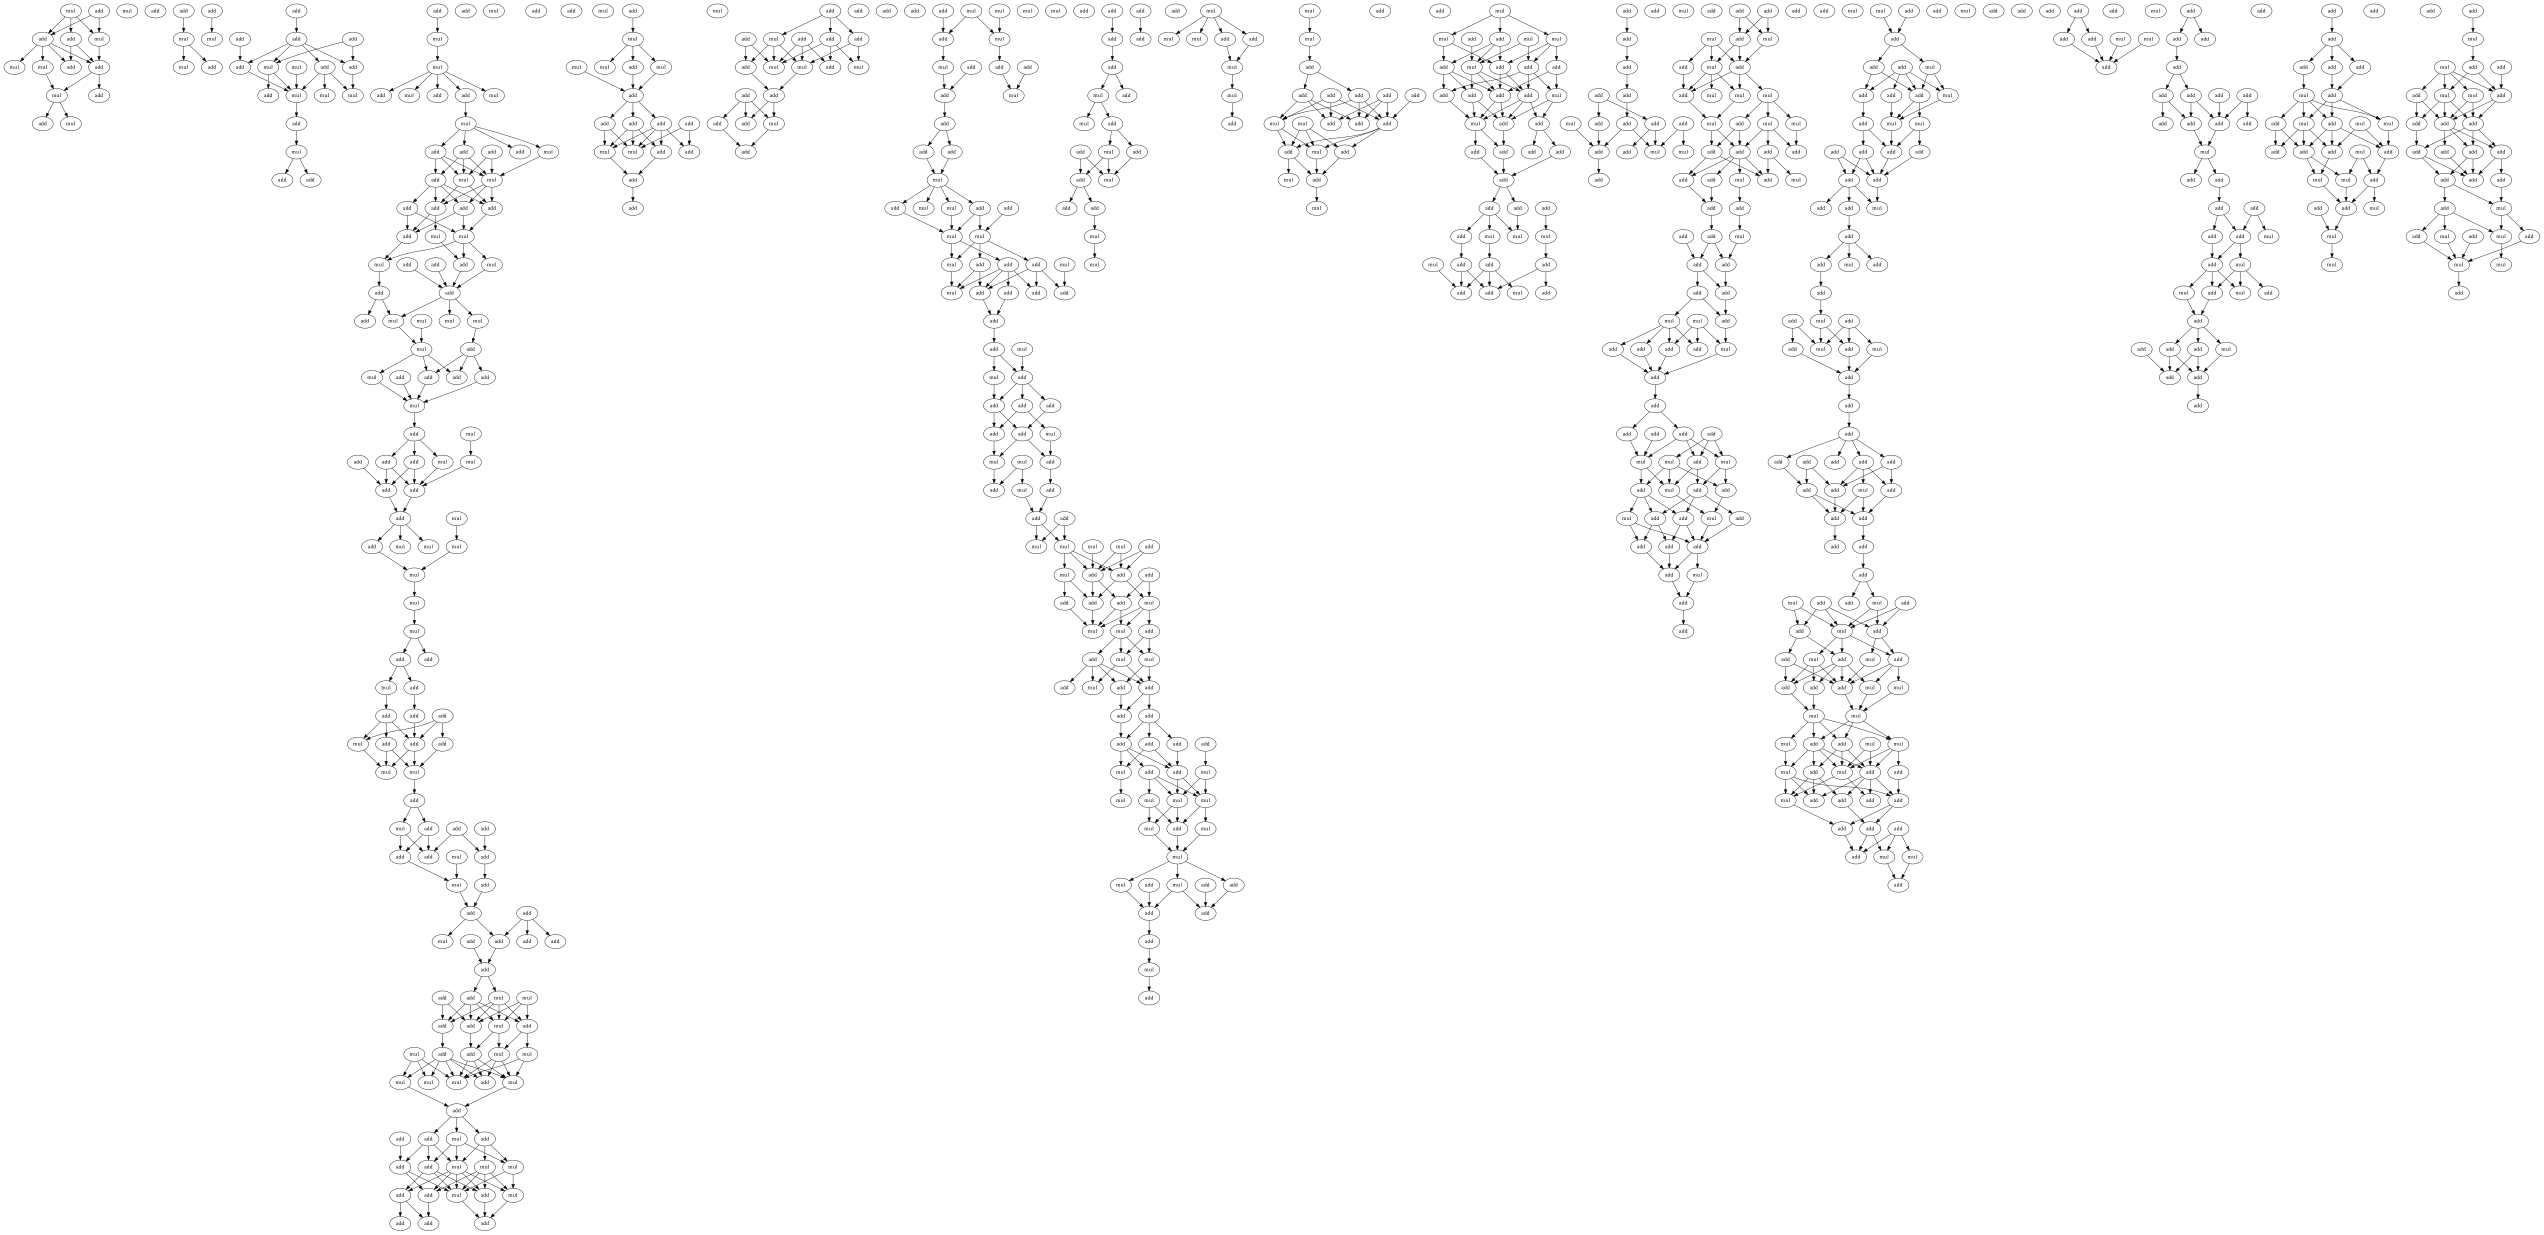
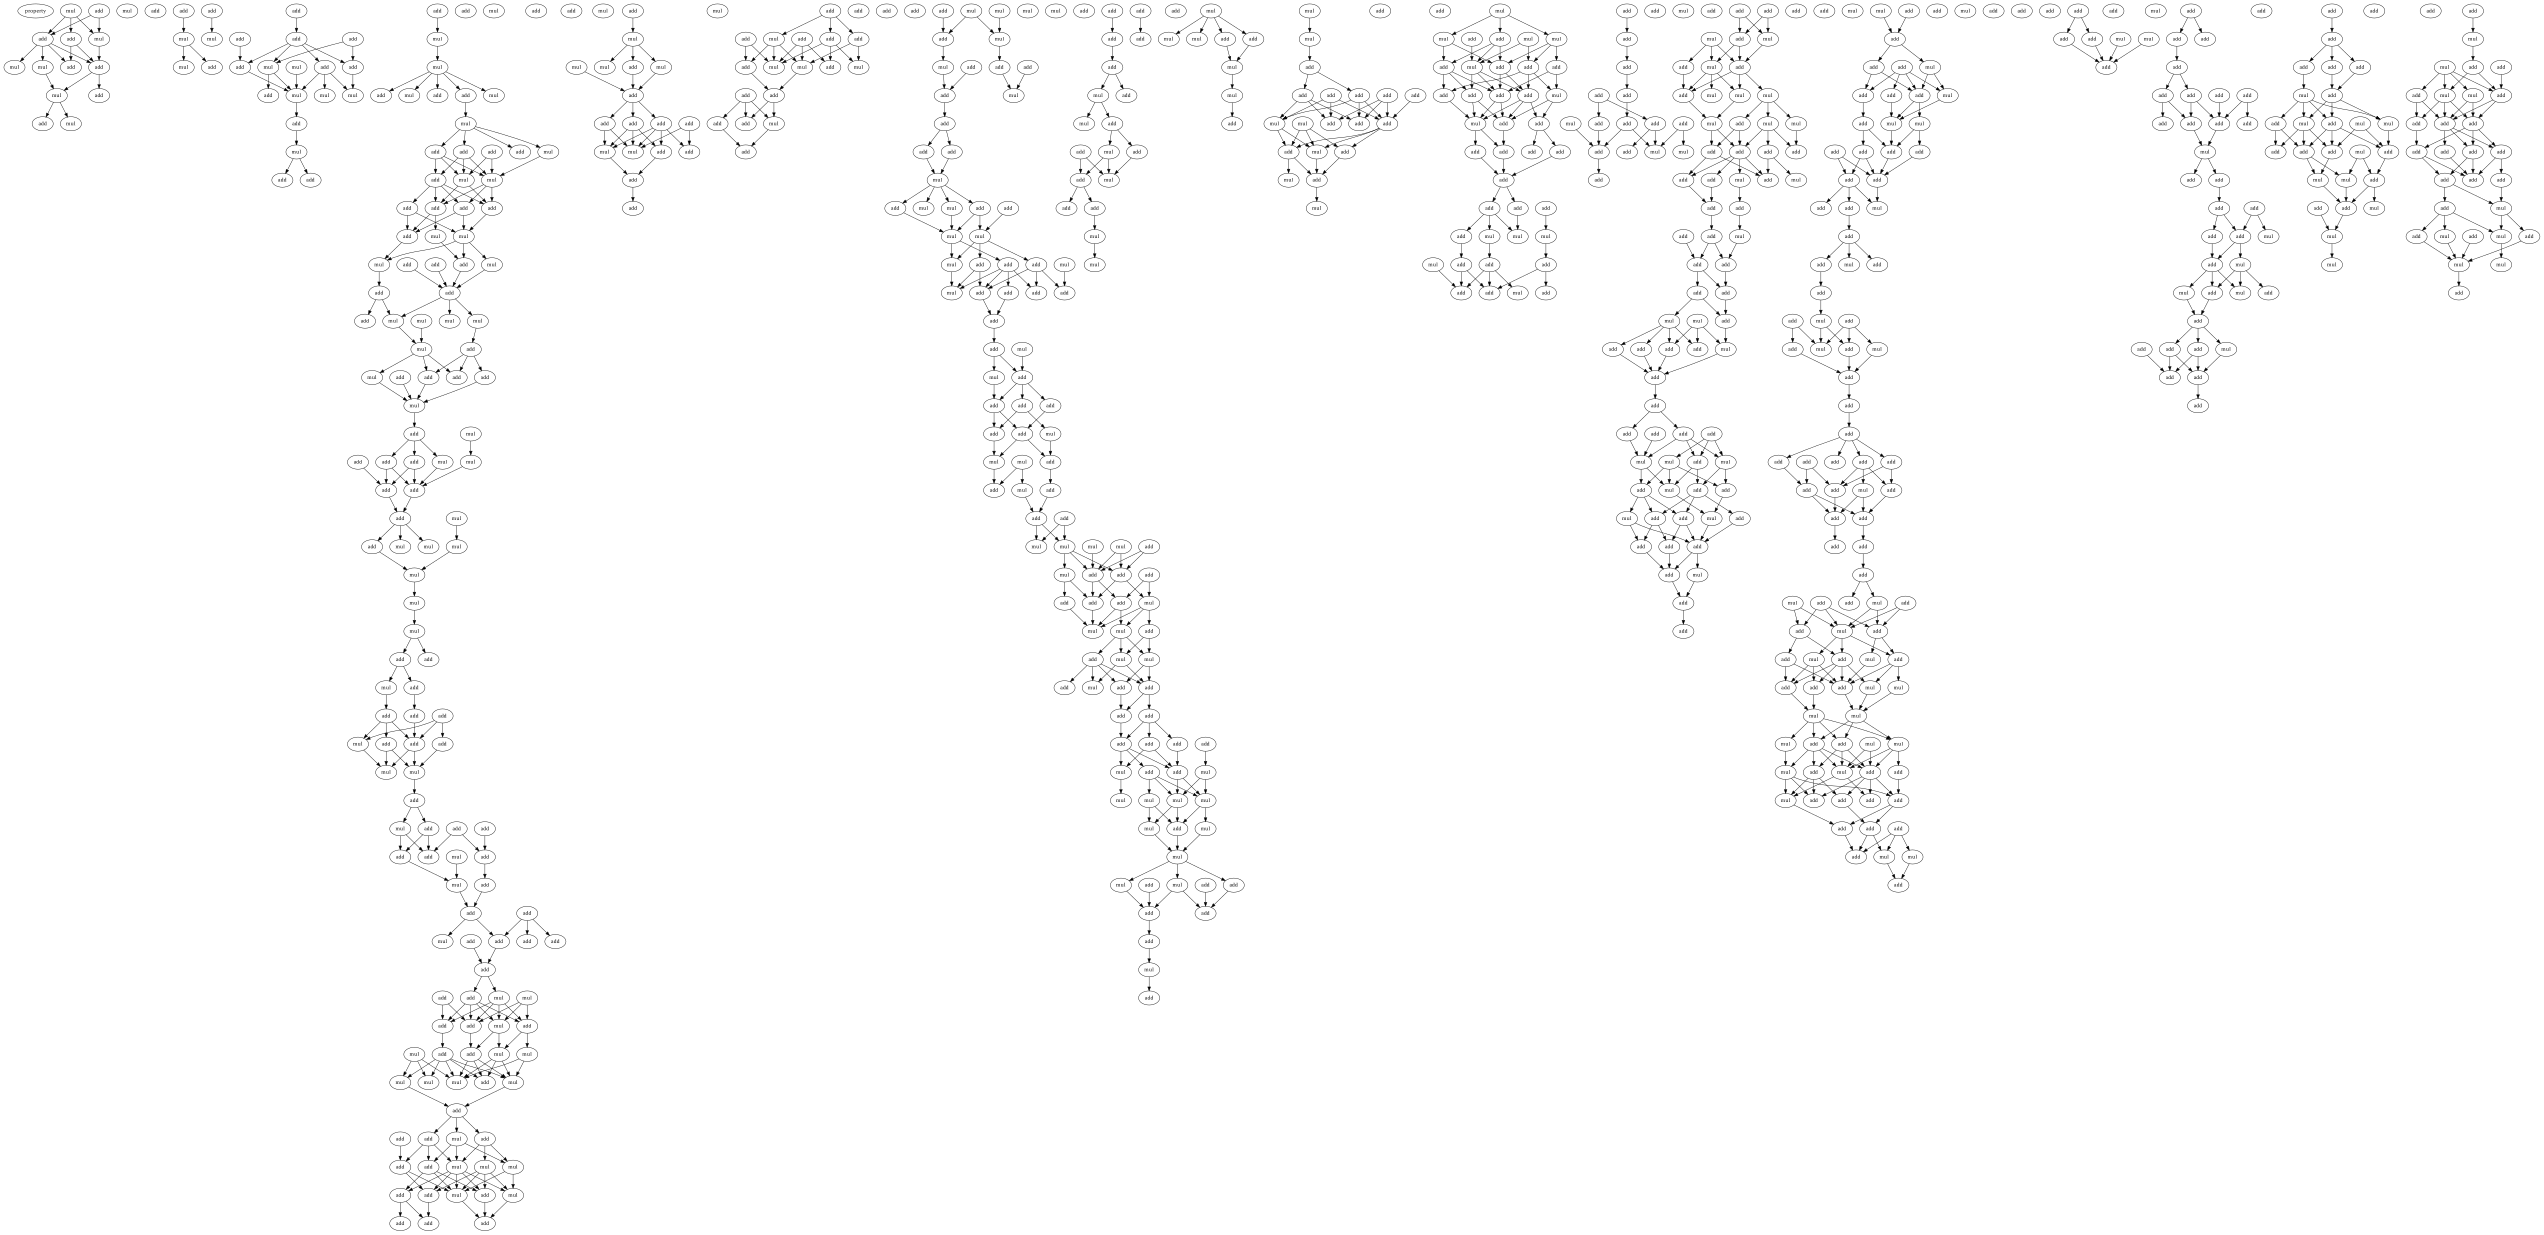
none -> (36, 11)
